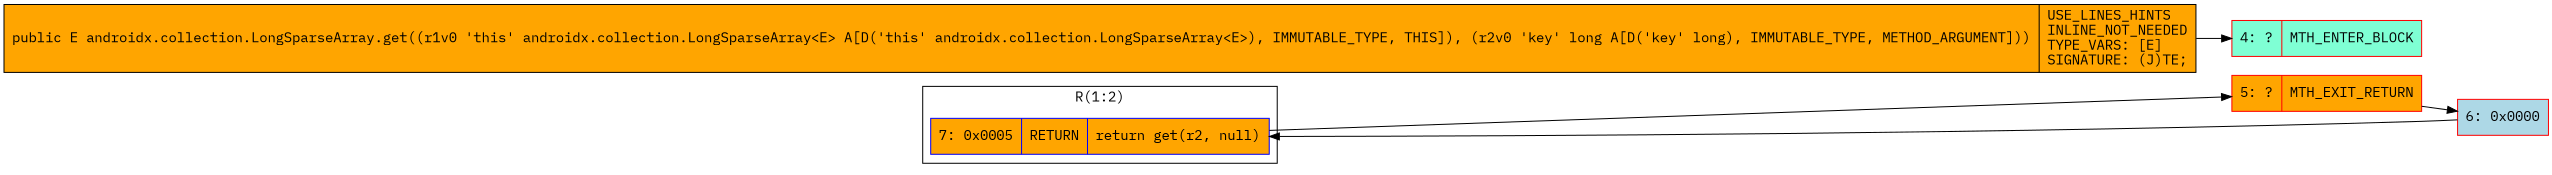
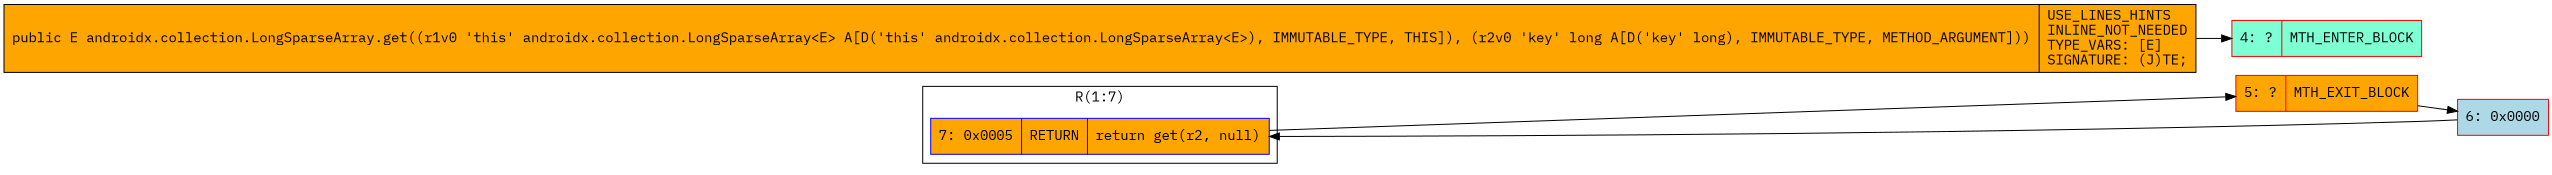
(2352, 93) -> (2352, 93)
(1100, 98) -> (1100, 98)
